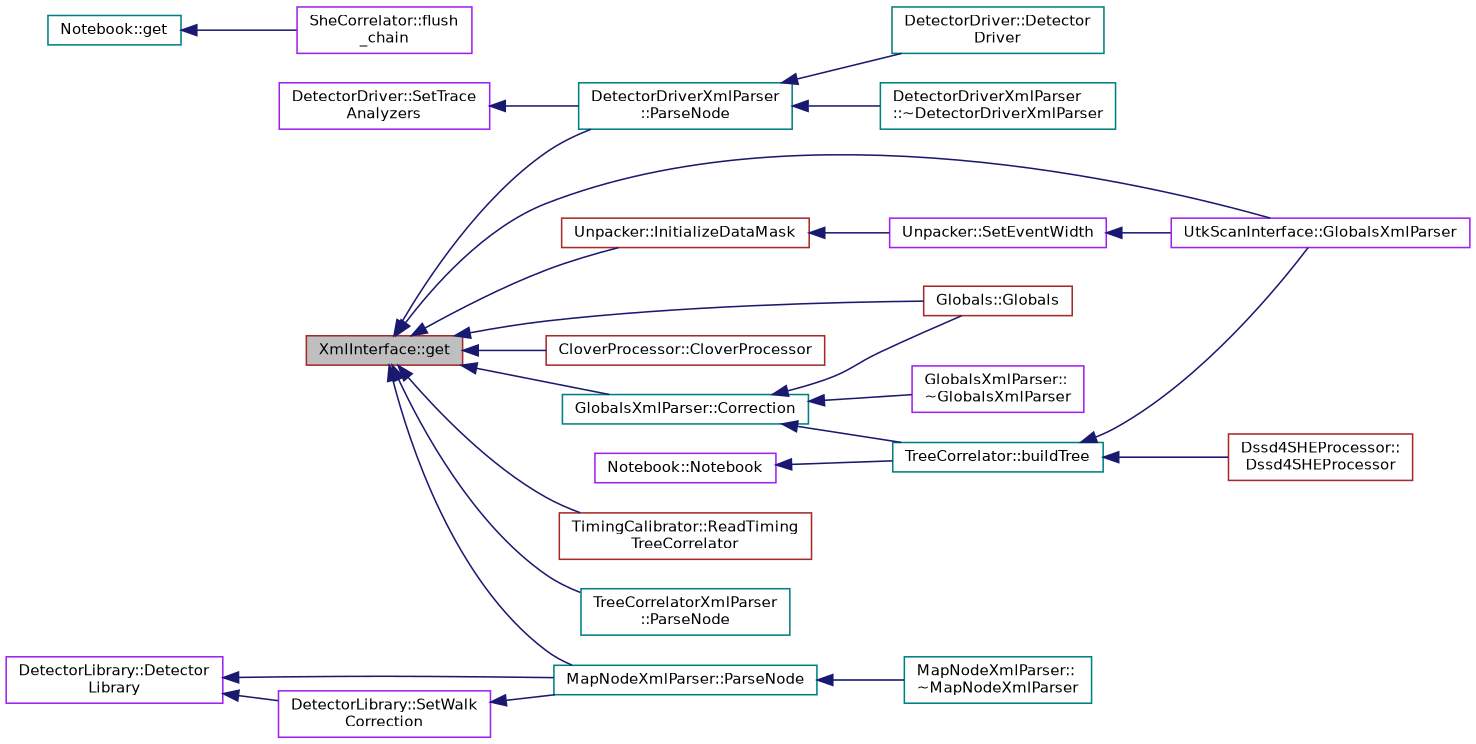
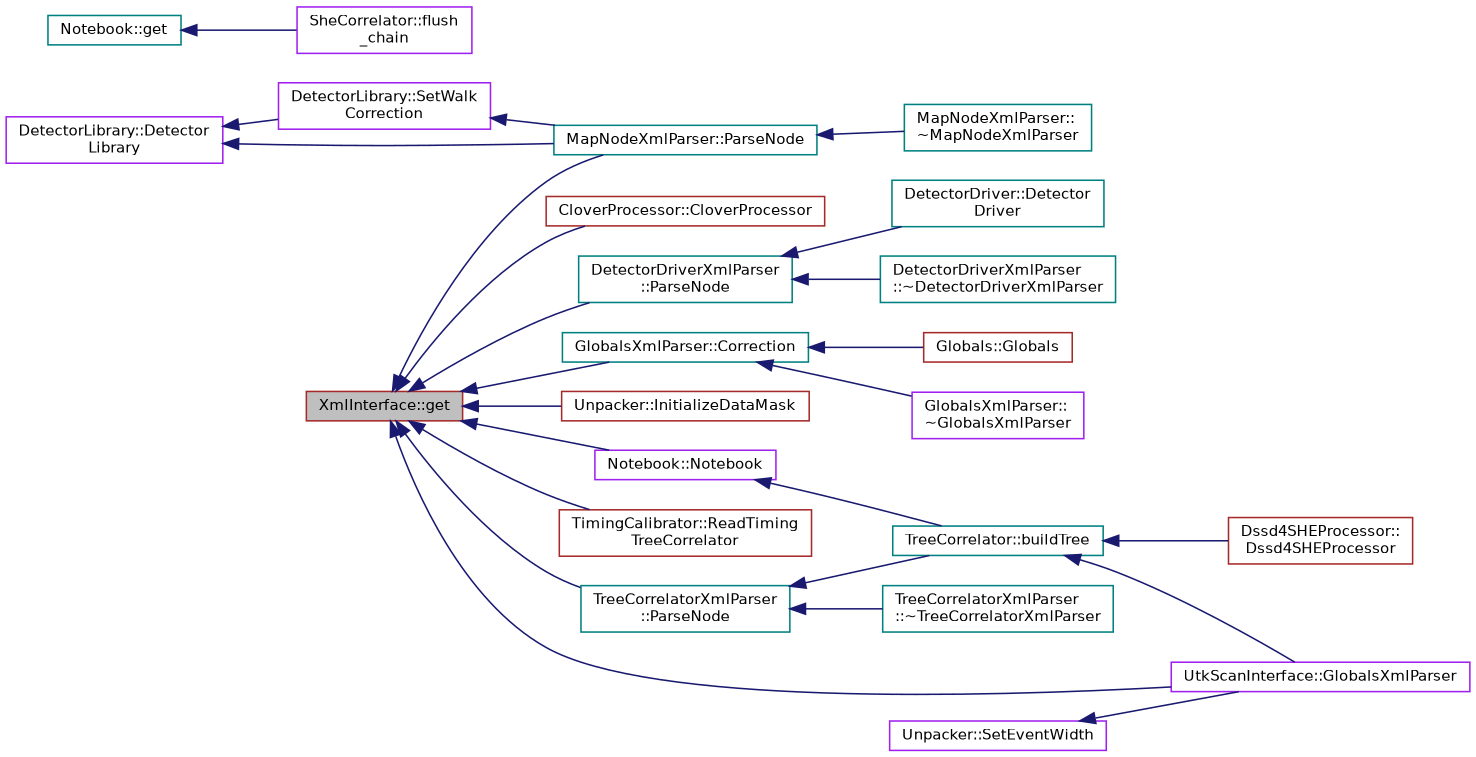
(384, 106) -> none
(857, 233) -> none
(696, 309) -> (543, 437)
(849, 434) -> (867, 569)
none -> (998, 609)
